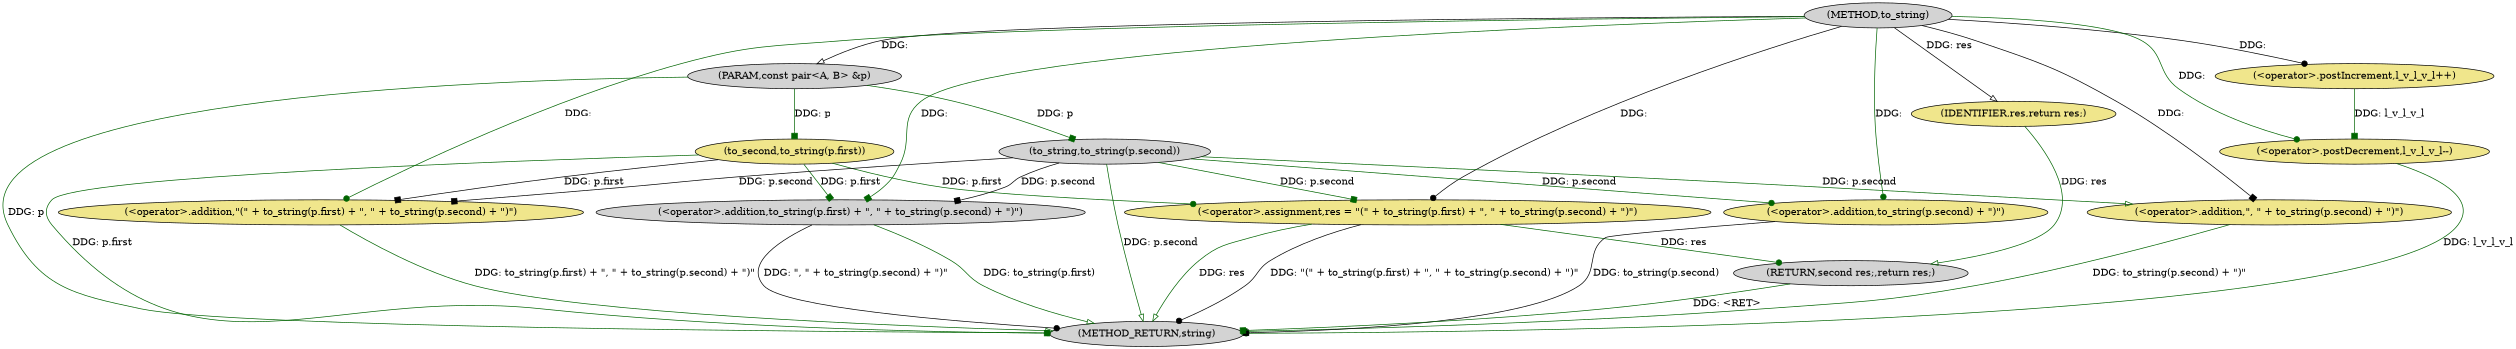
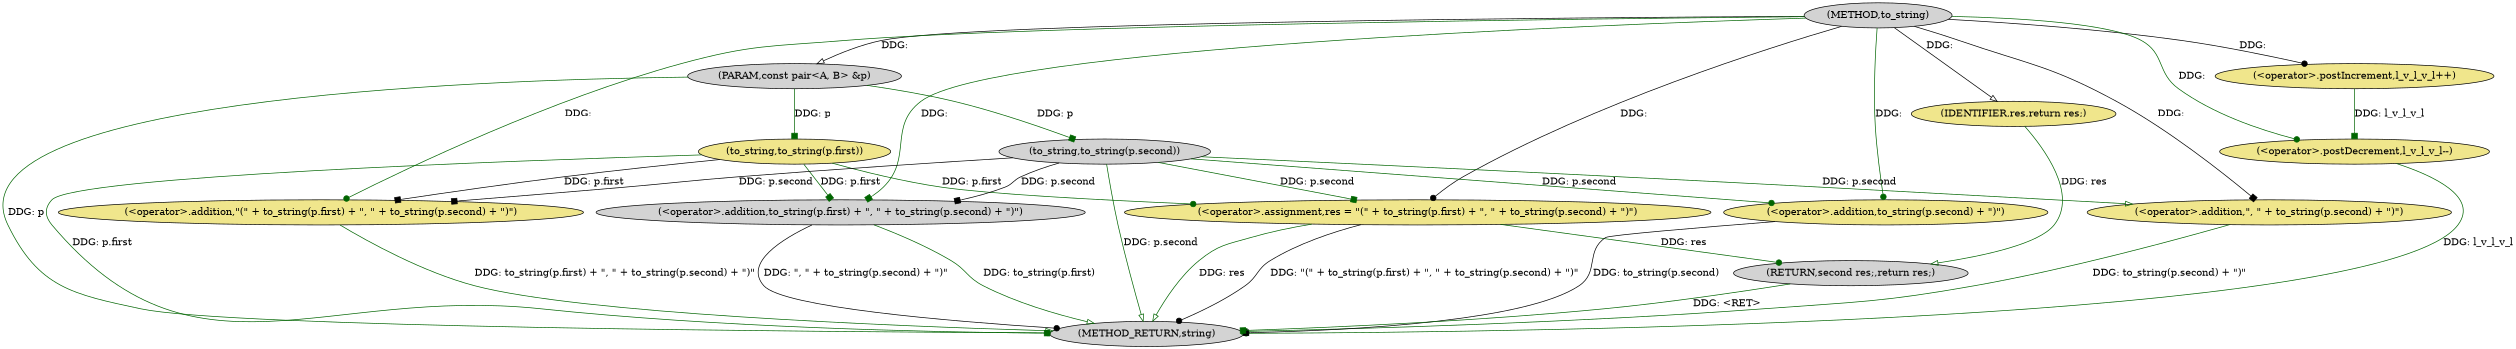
(1949, 46) -> (1941, 46)
(795, 152) -> (795, 152)
